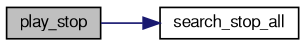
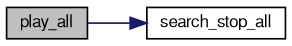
(54, 23) -> (47, 23)
